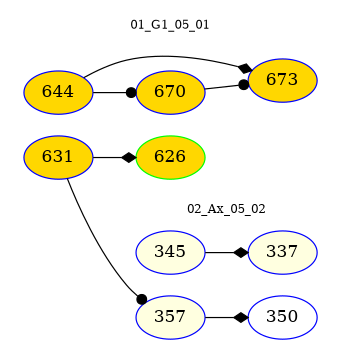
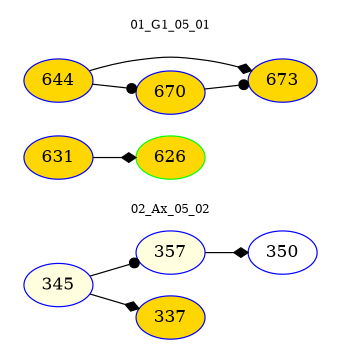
(97, 241) -> (110, 270)
(283, 253) -> (171, 318)
